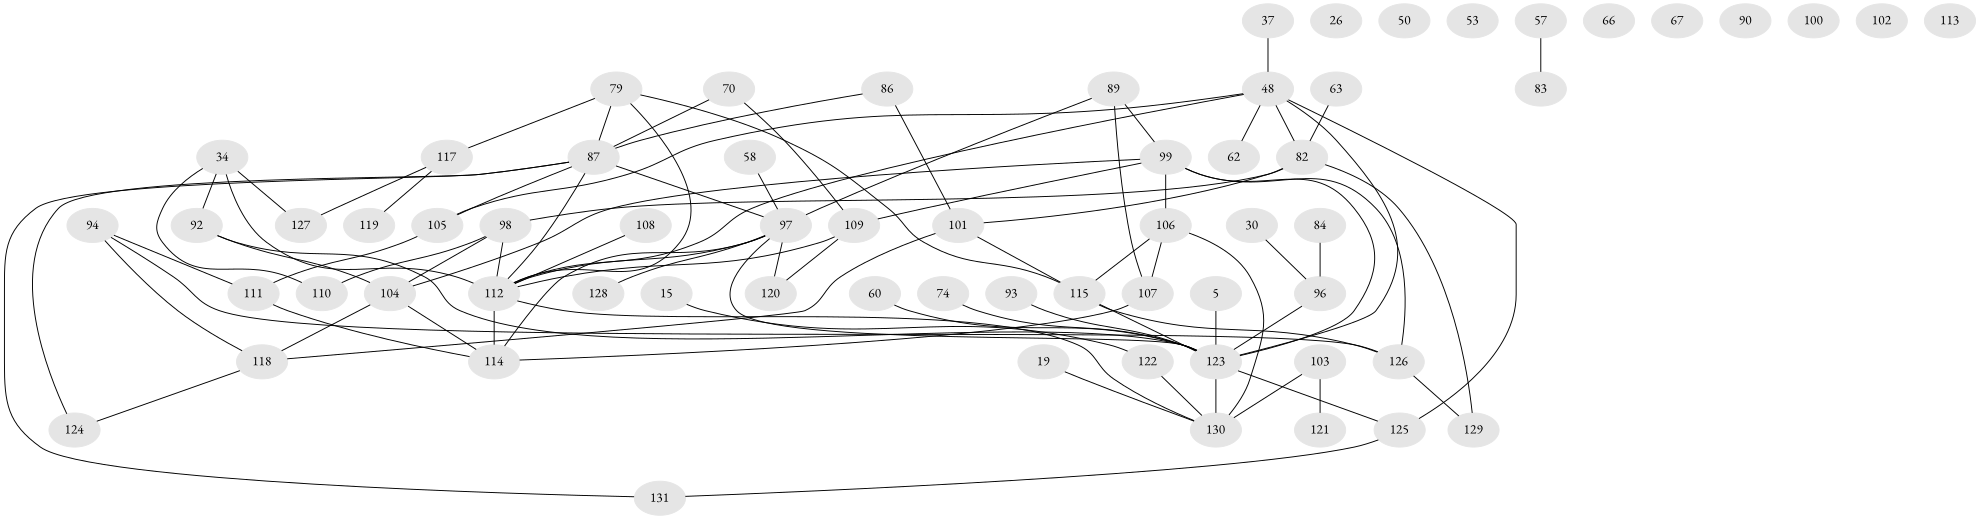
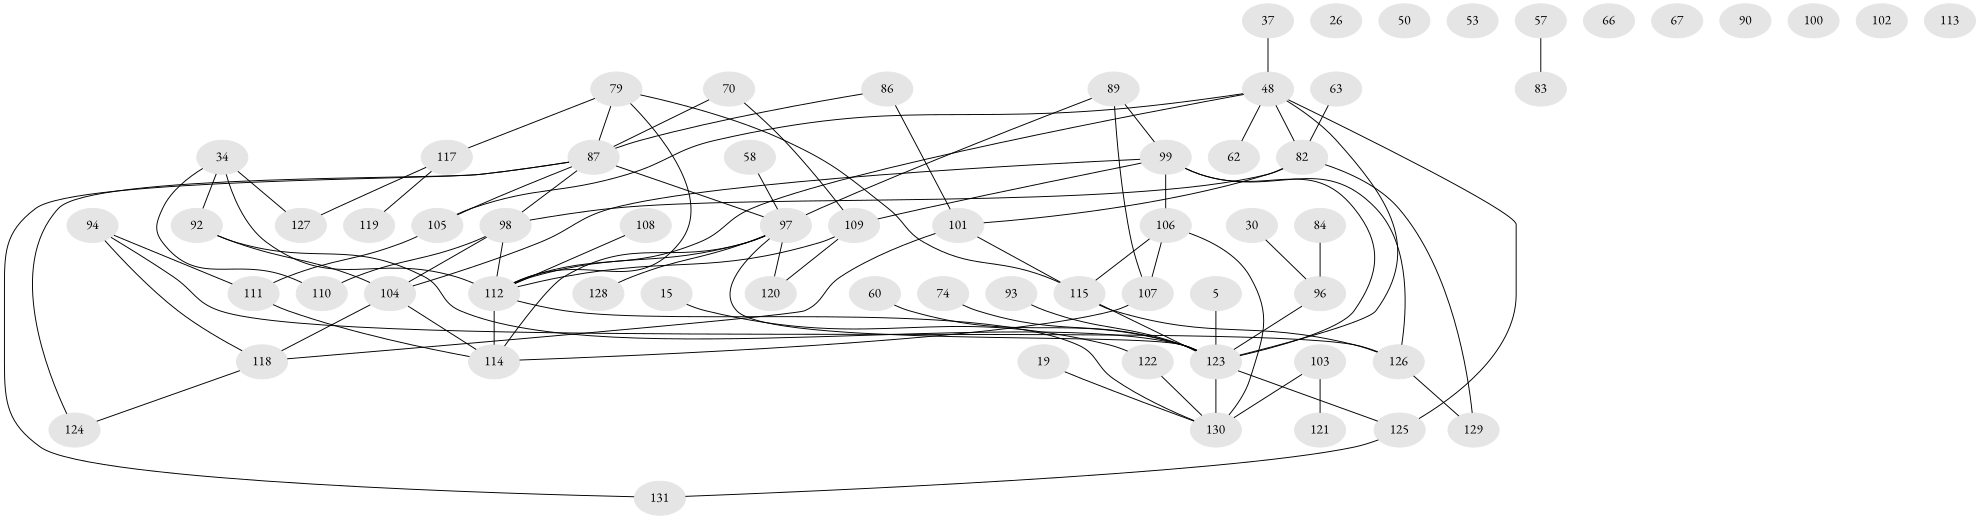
(550, 229) -> (541, 198)
